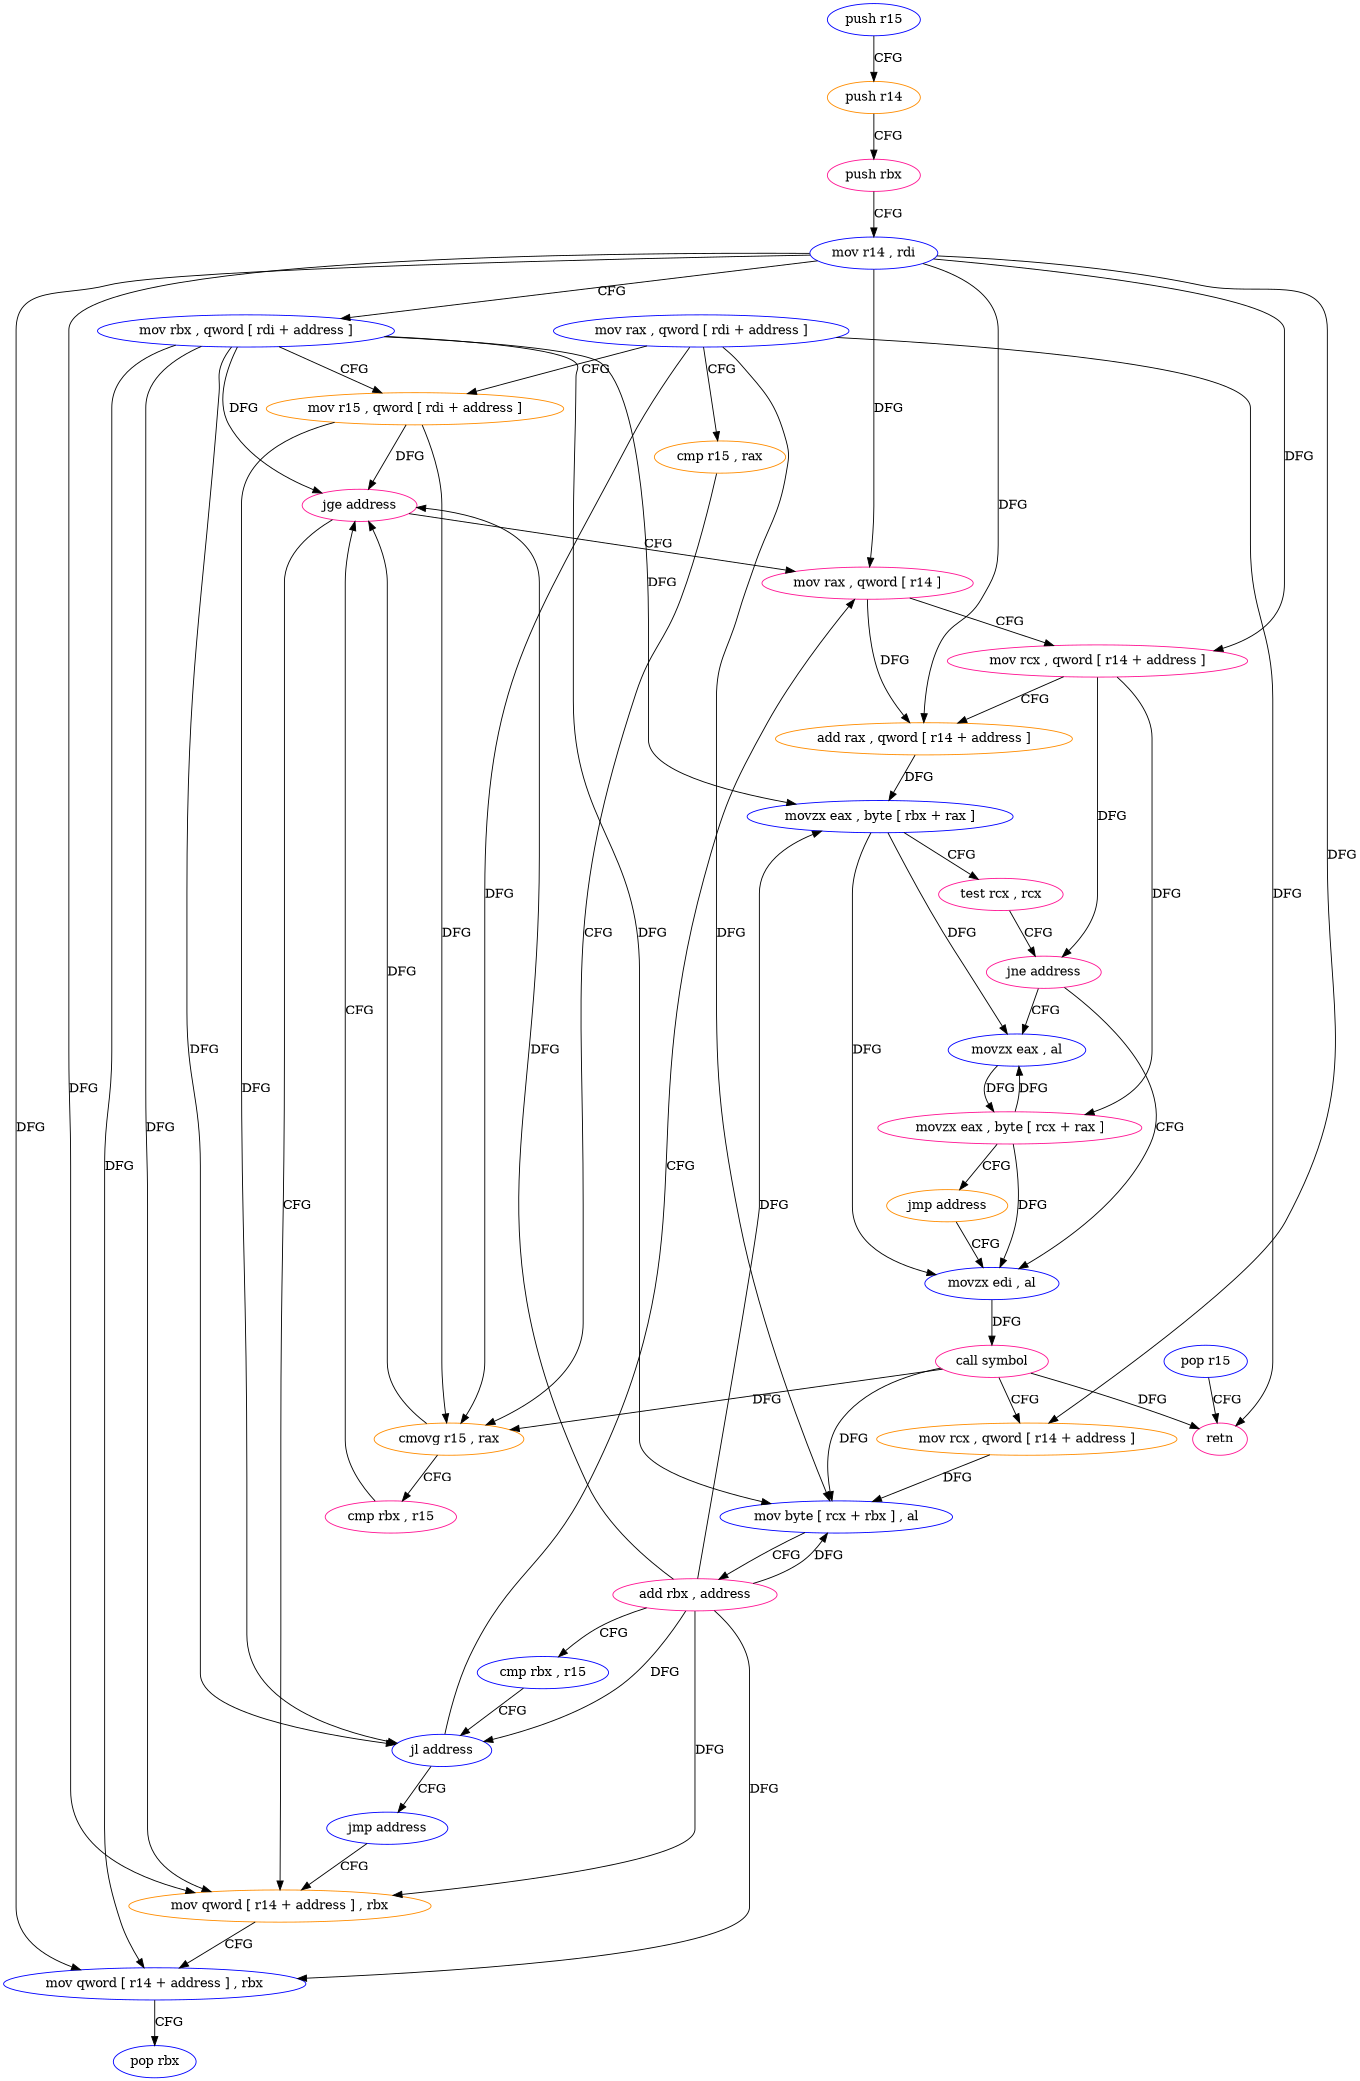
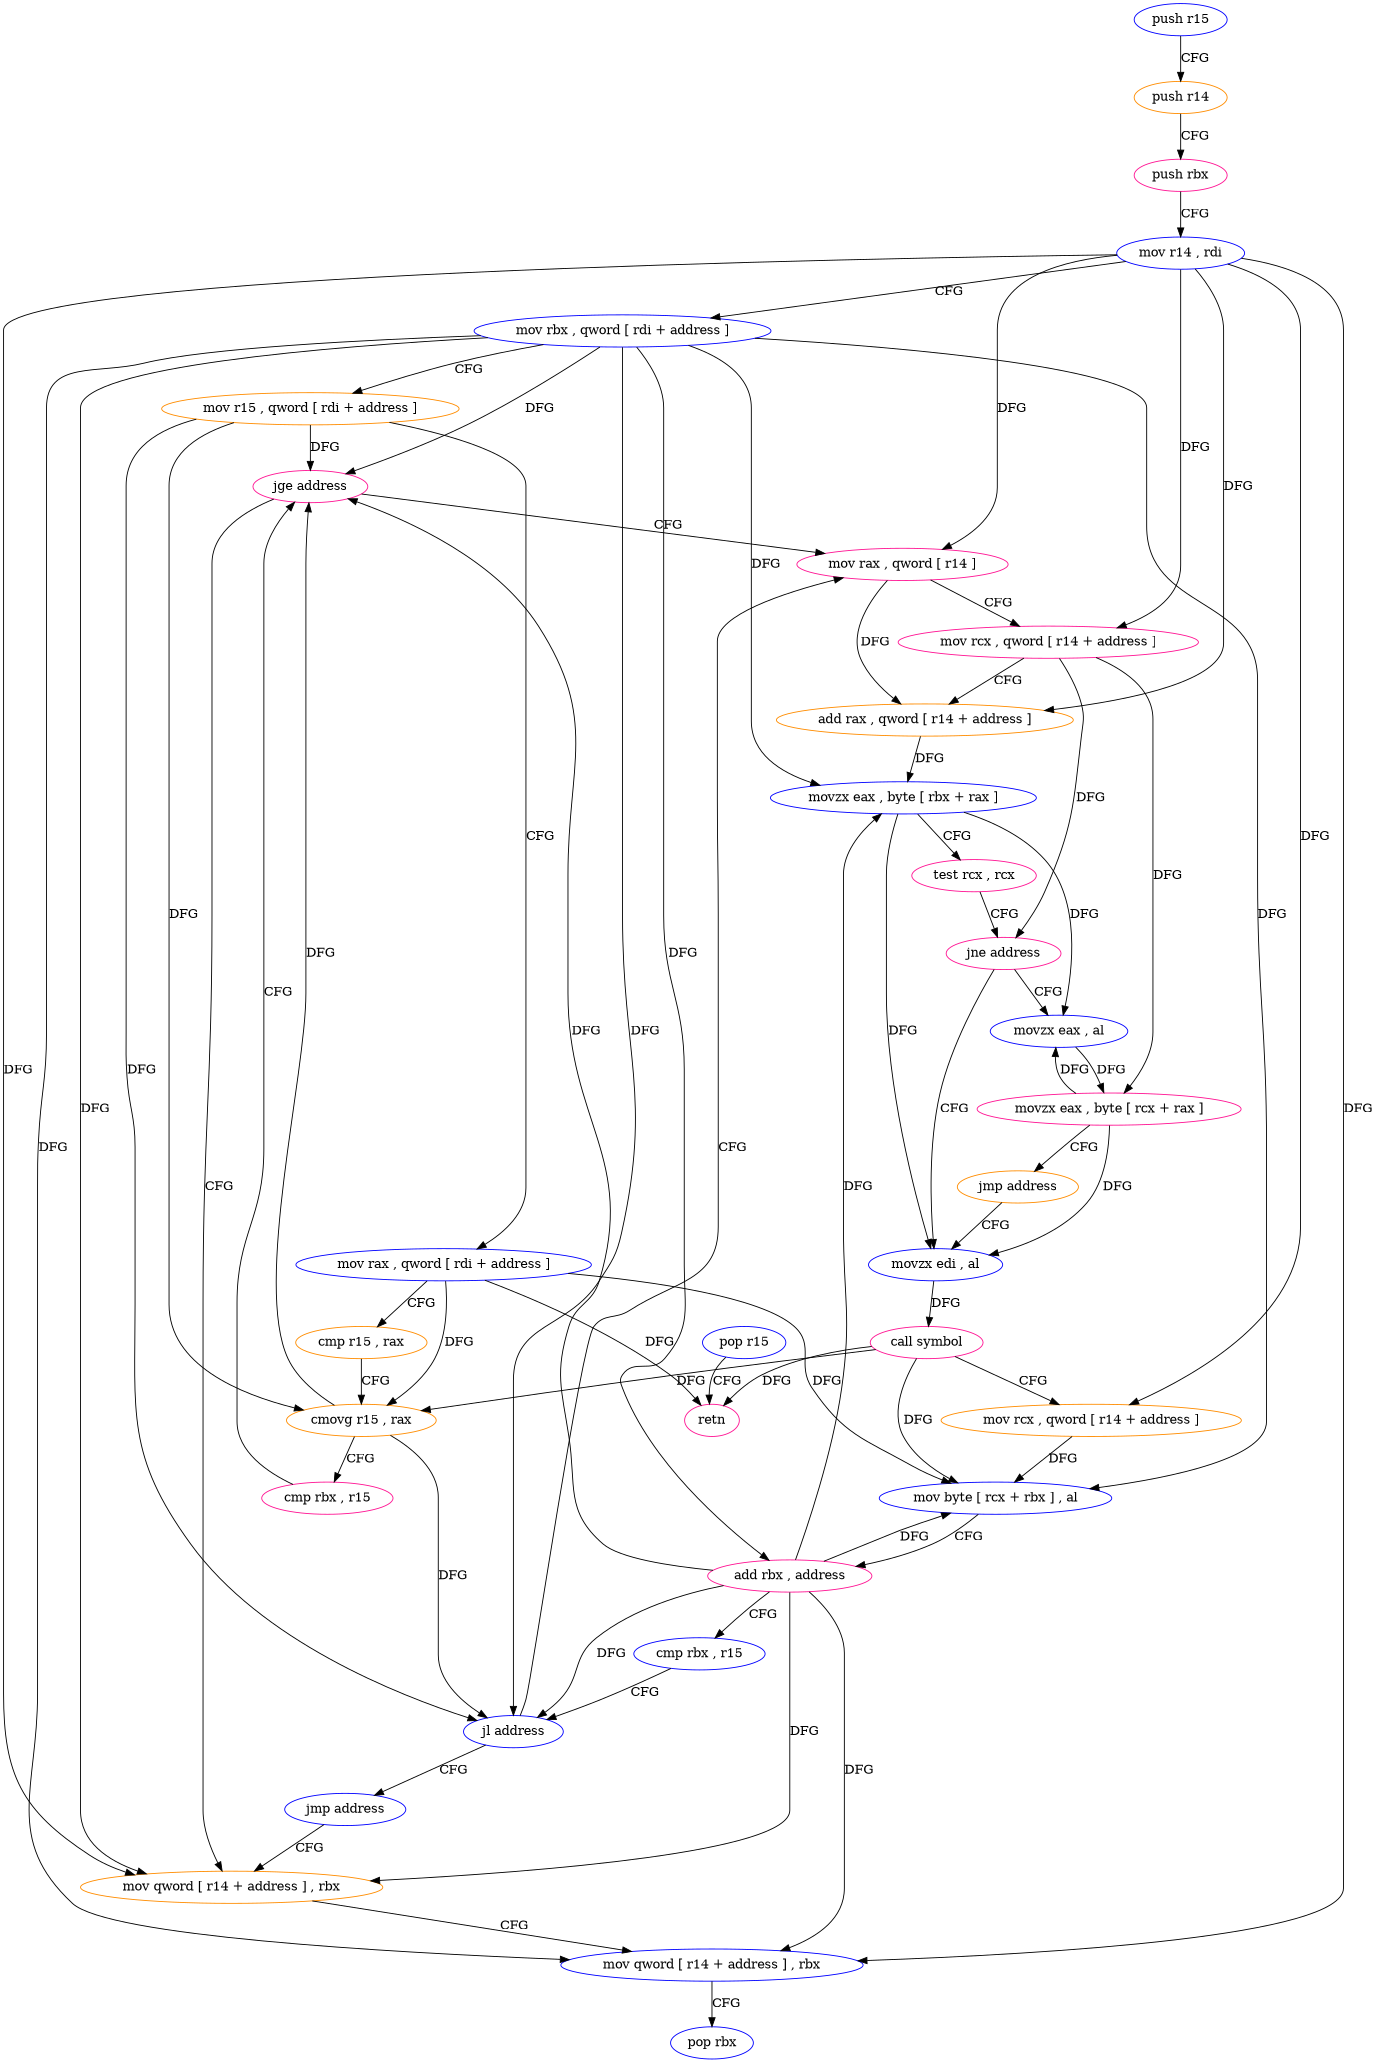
(561, 368) -> (526, 795)
none -> (674, 992)
none -> (438, 1572)
